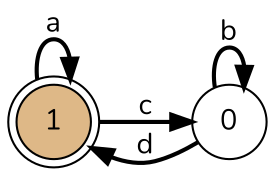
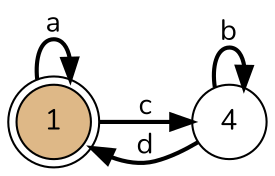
(229, 122) -> (229, 122)
